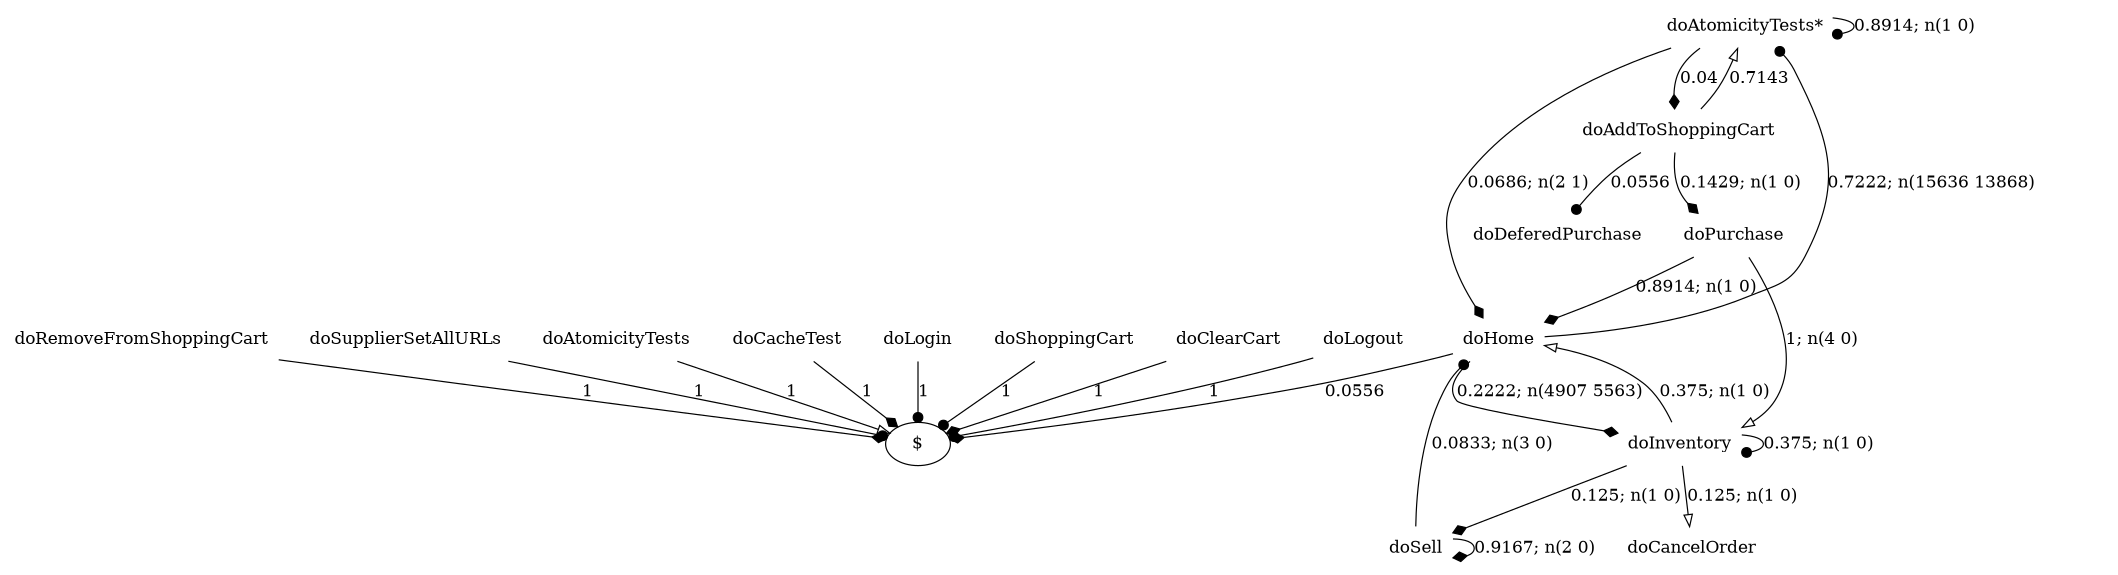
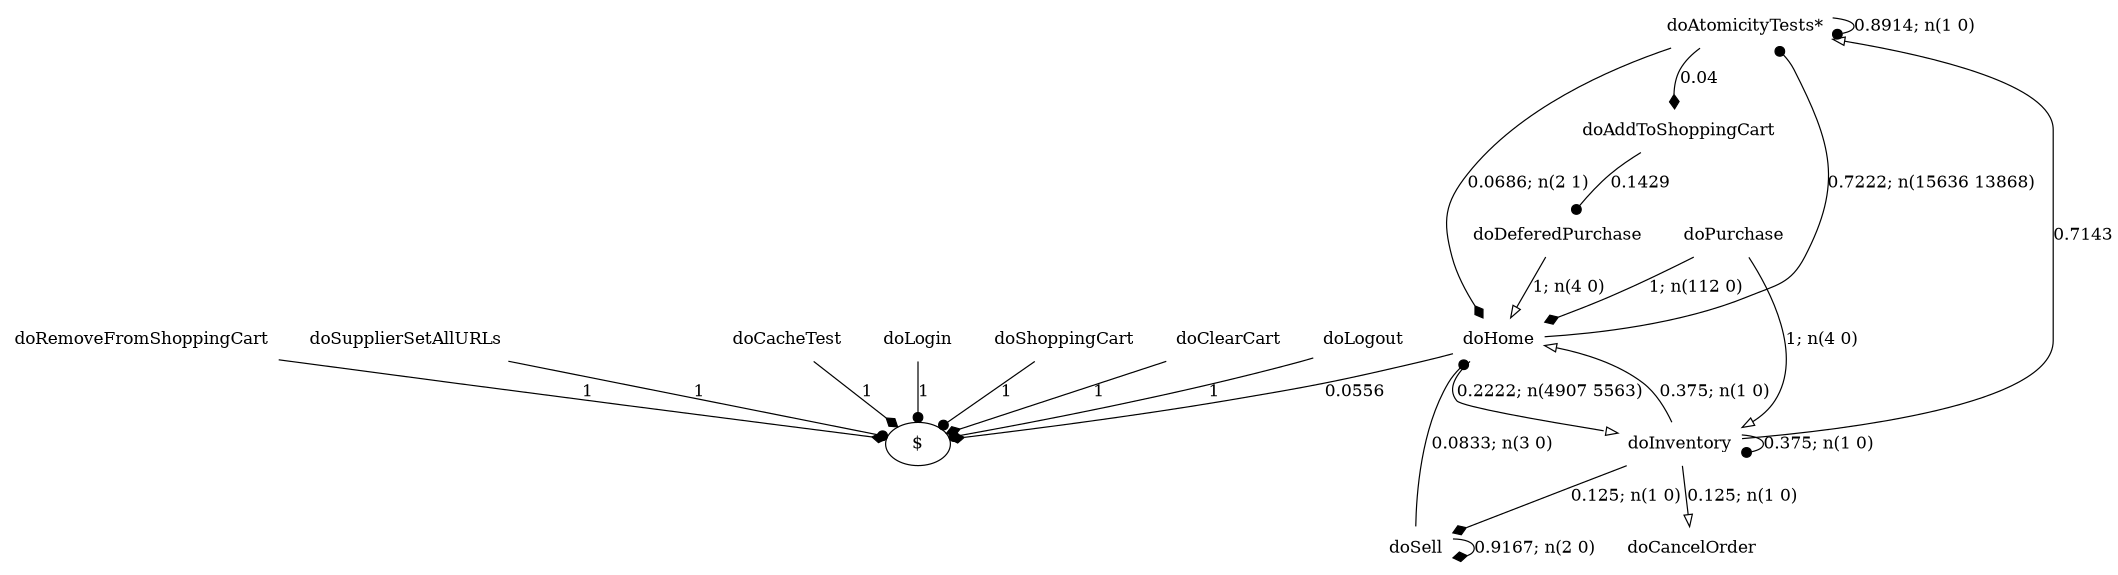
(1719, 86) -> (2053, 287)
(1676, 179) -> none
(1640, 183) -> (1640, 183)
none -> (1531, 282)
(1696, 287) -> (1696, 287)
(617, 340) -> none
(1507, 414) -> (1507, 414)
